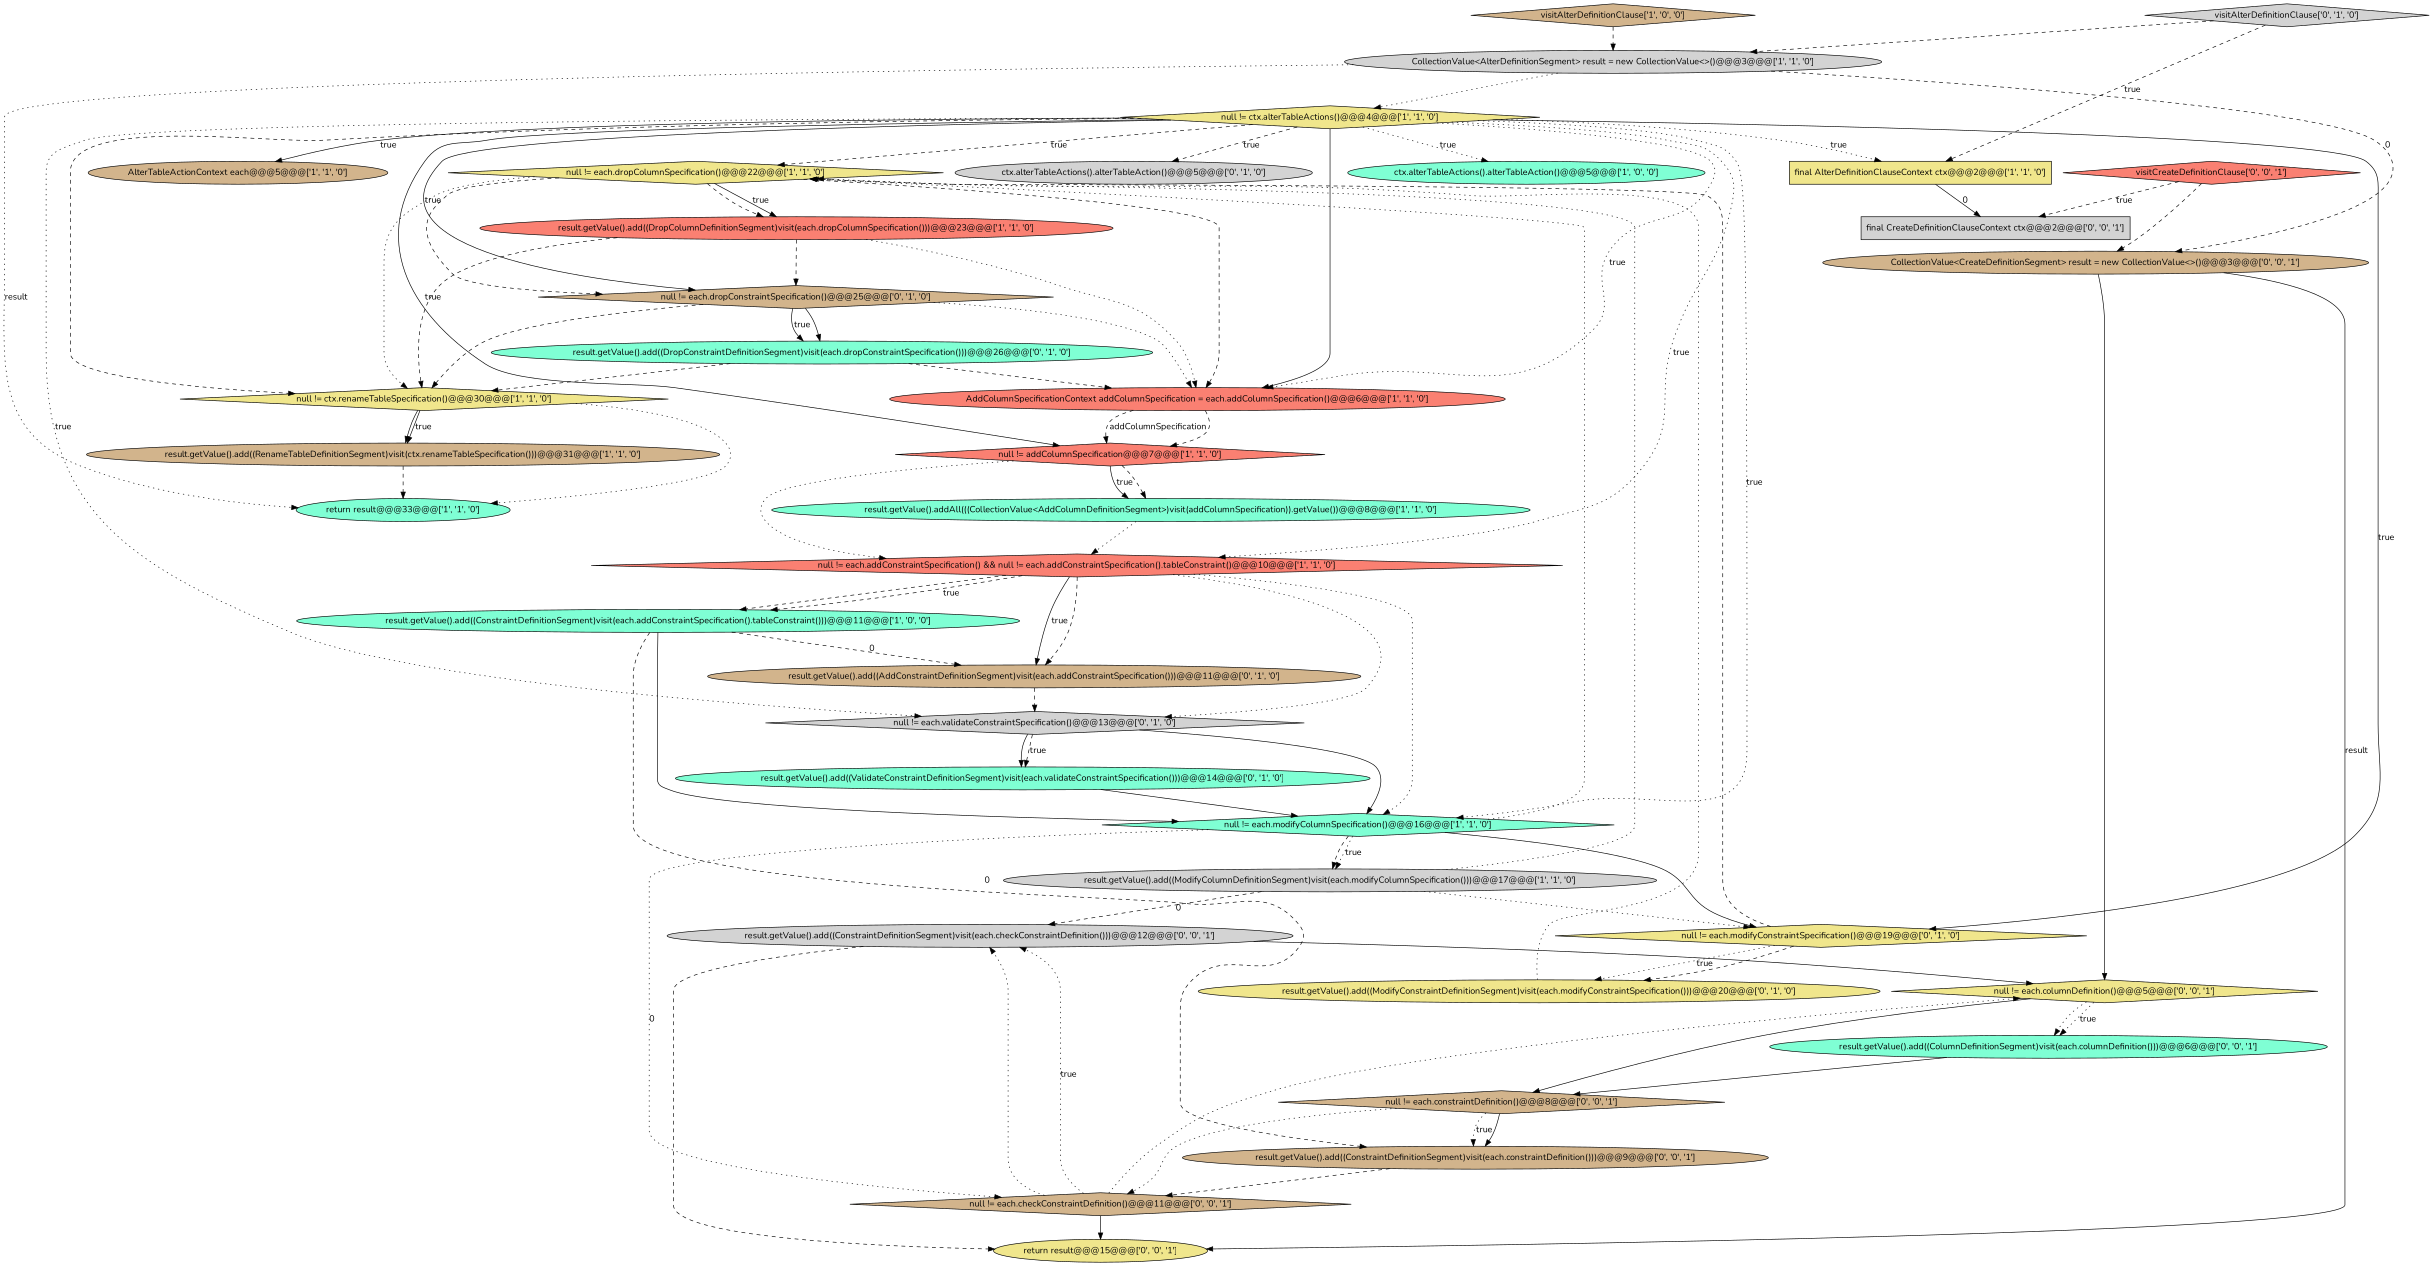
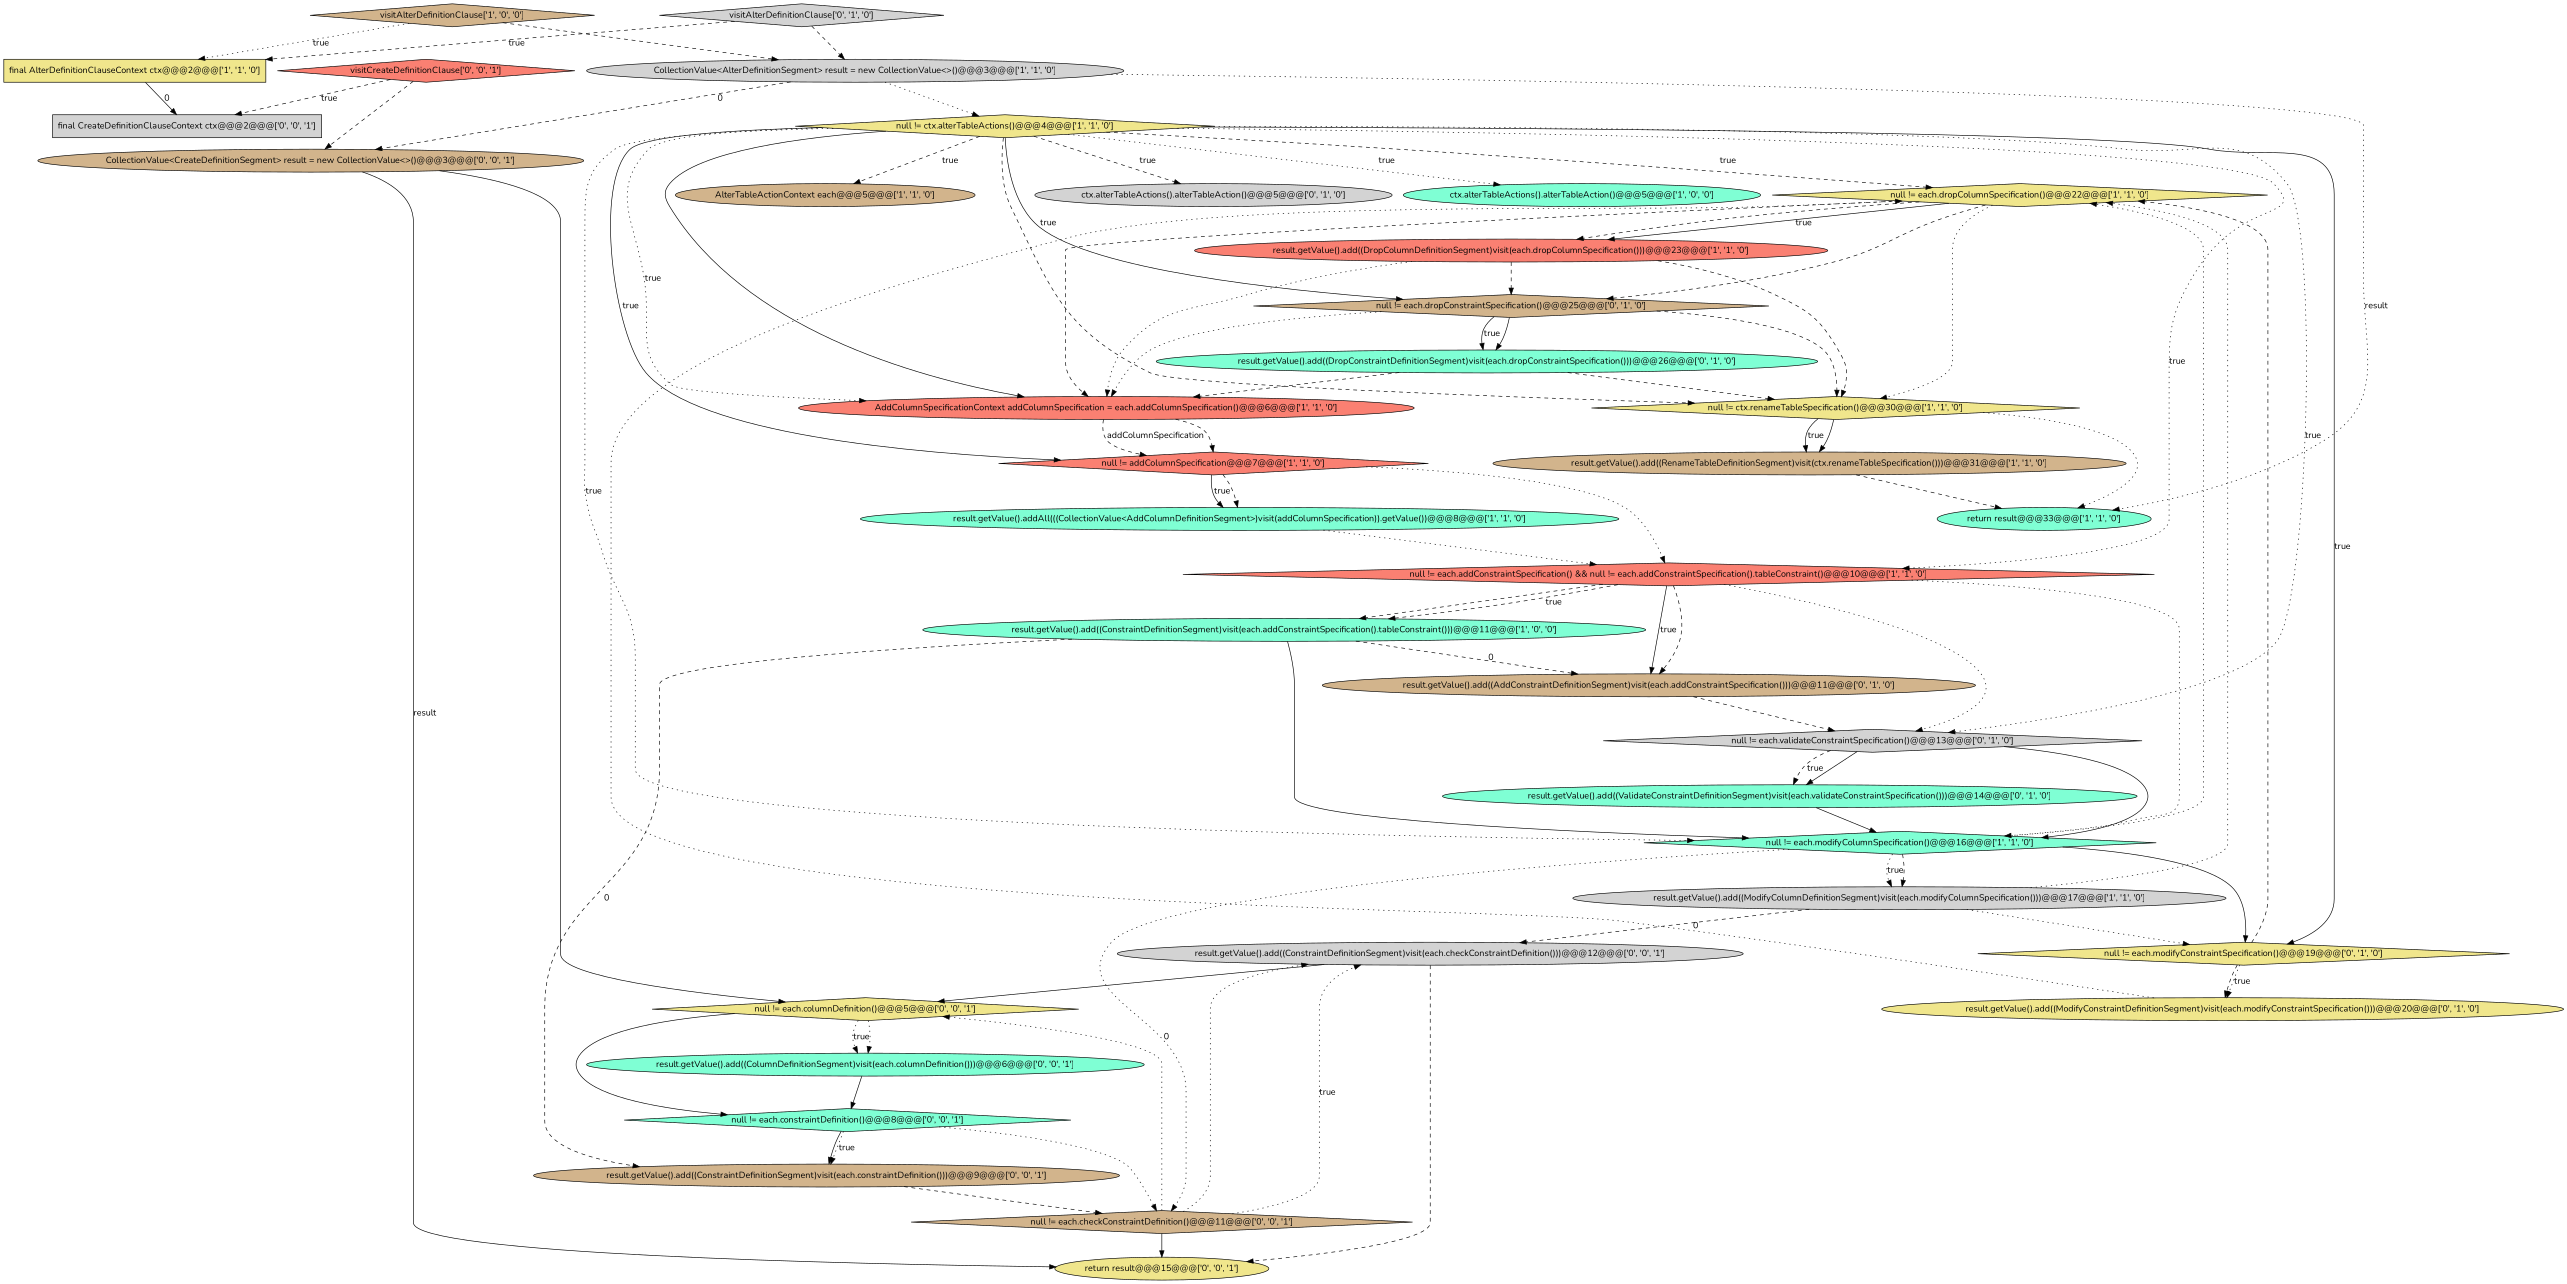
(706, 123) -> (920, 159)
(1689, 130) -> (307, 41)
(1502, 1102) -> (848, 1120)
